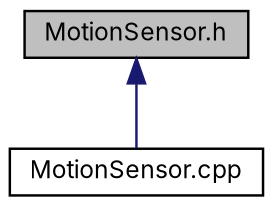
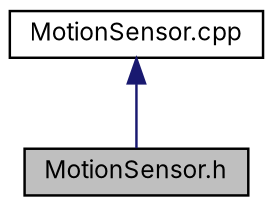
(136, 116) -> (136, 116)
